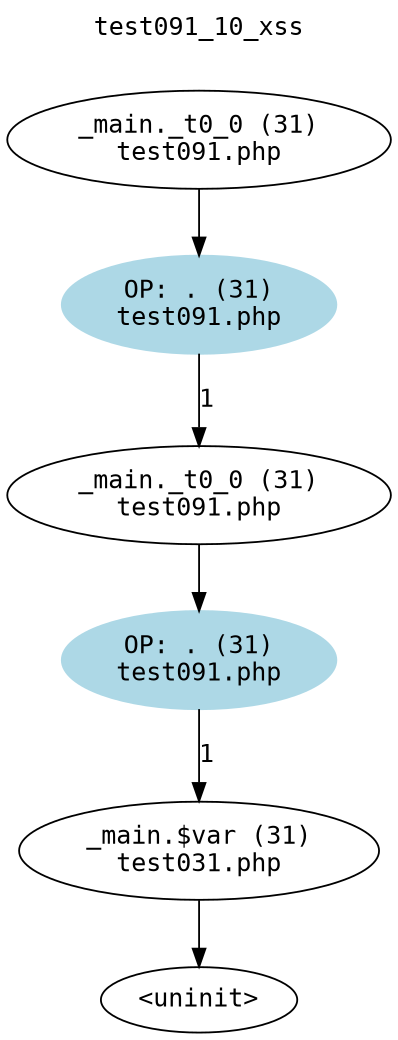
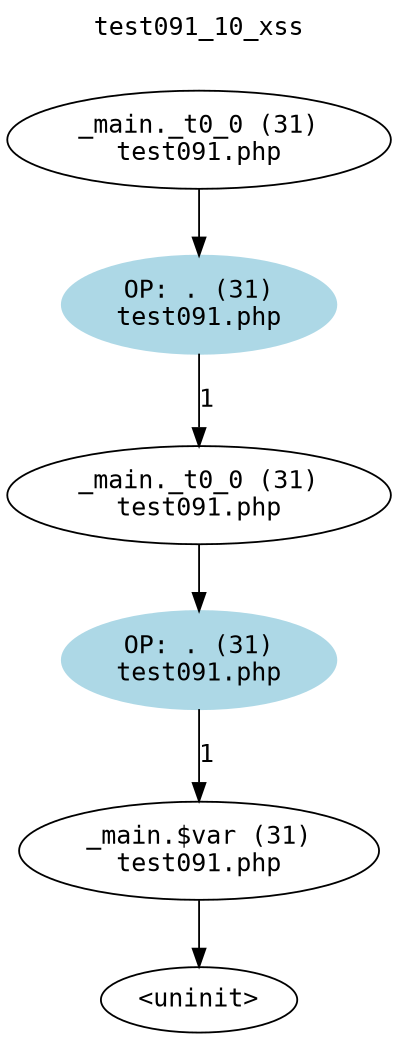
(199, 851) -> (199, 851)
